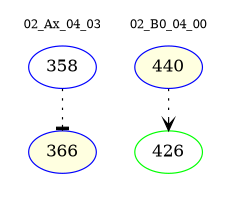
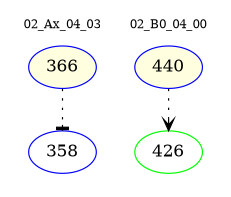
(62, 107) -> (62, 107)
